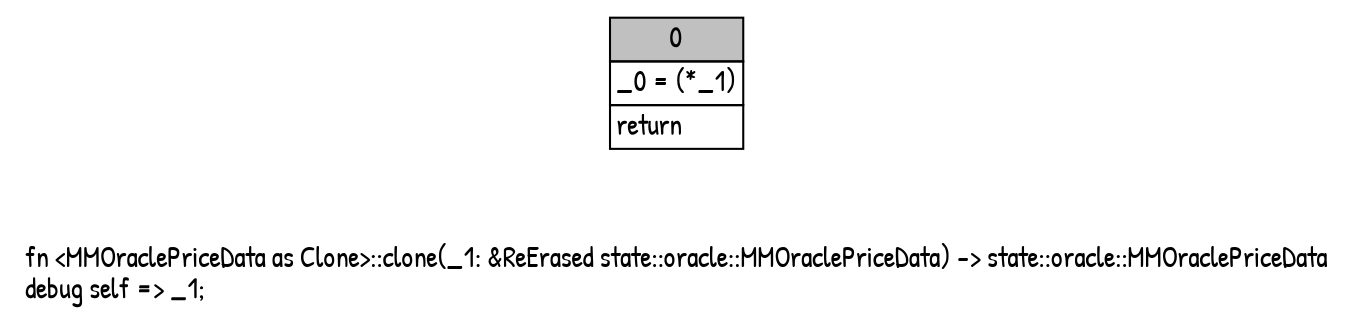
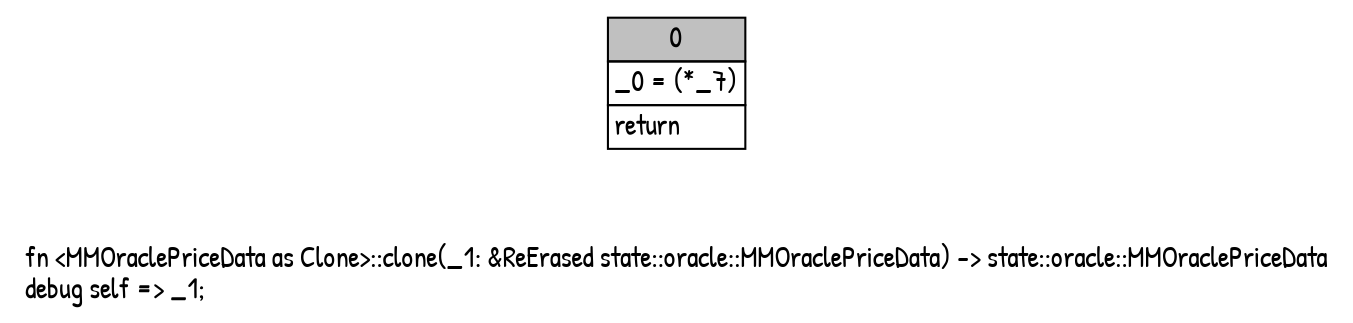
(677, 82) -> (677, 82)
